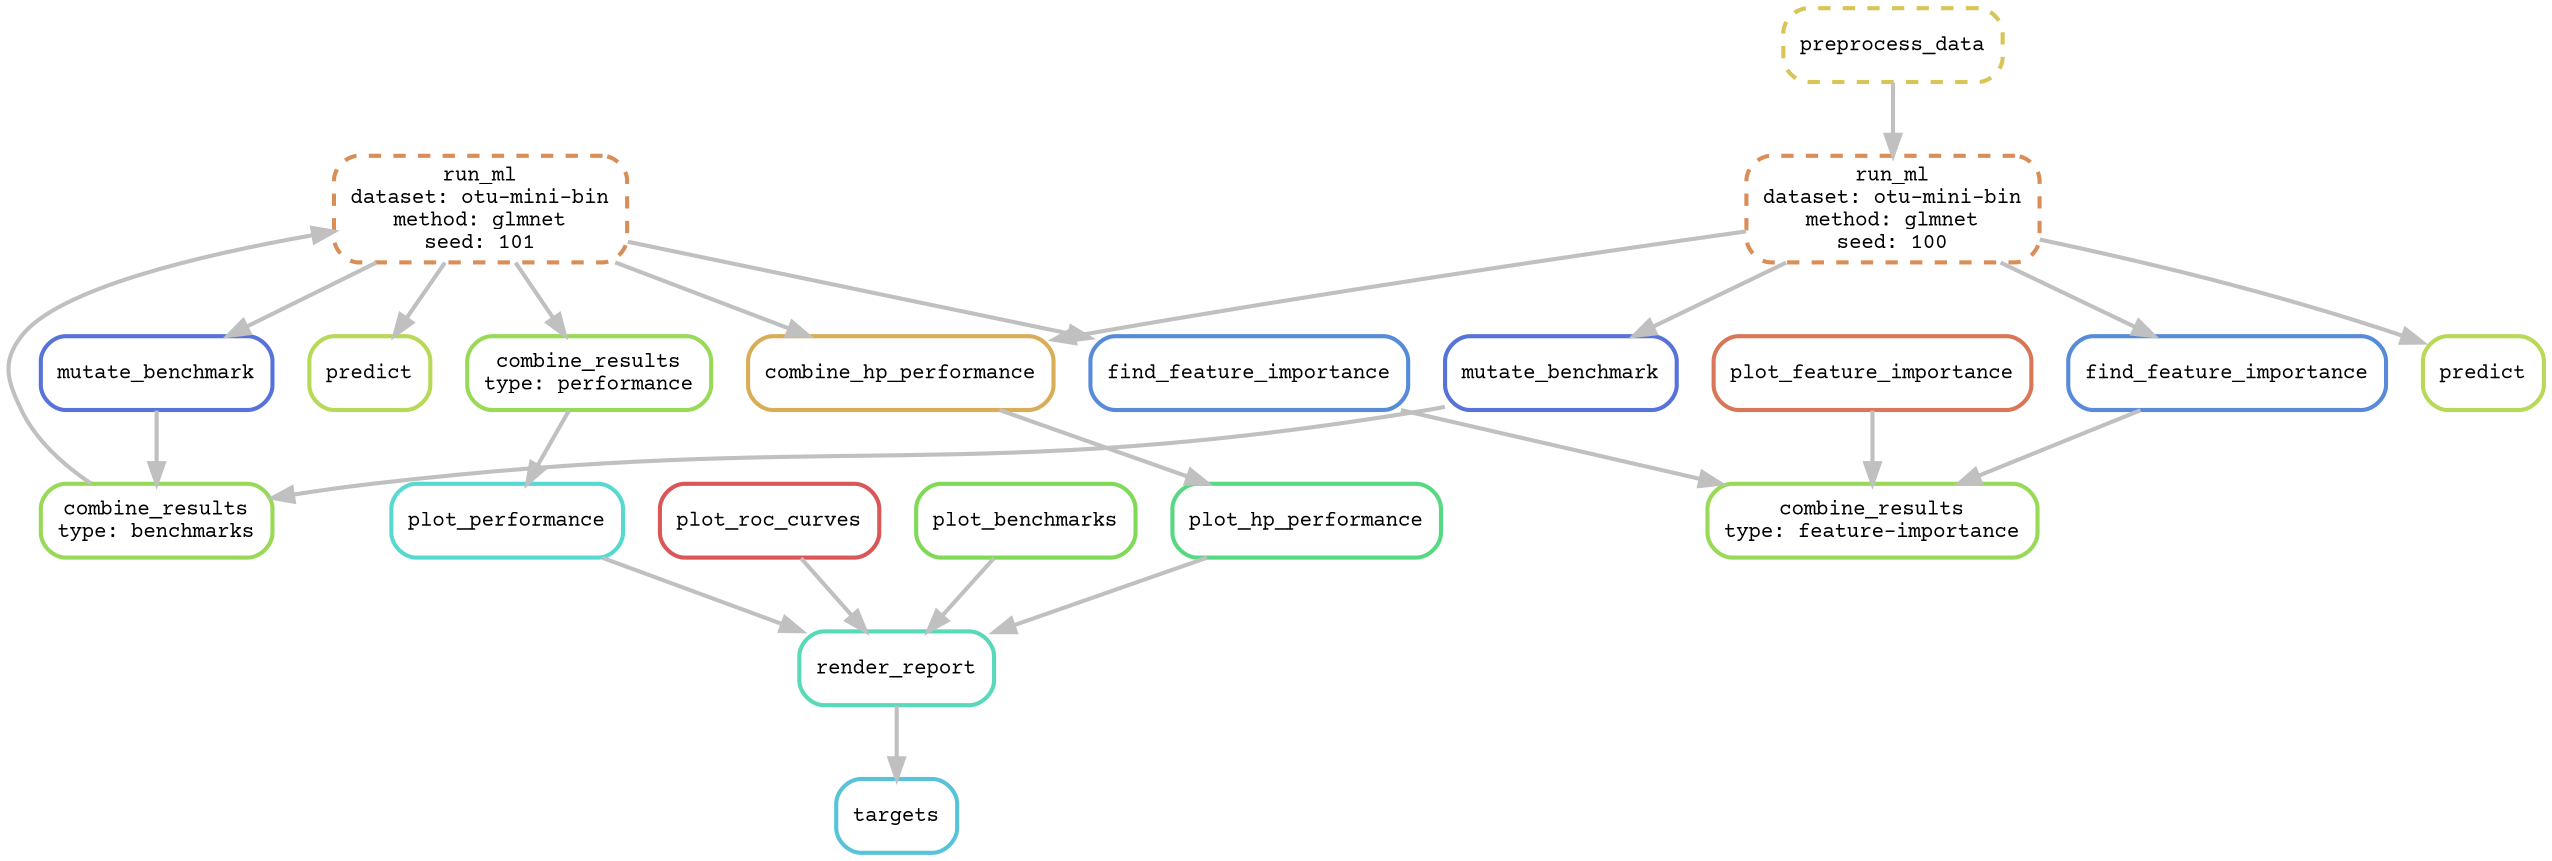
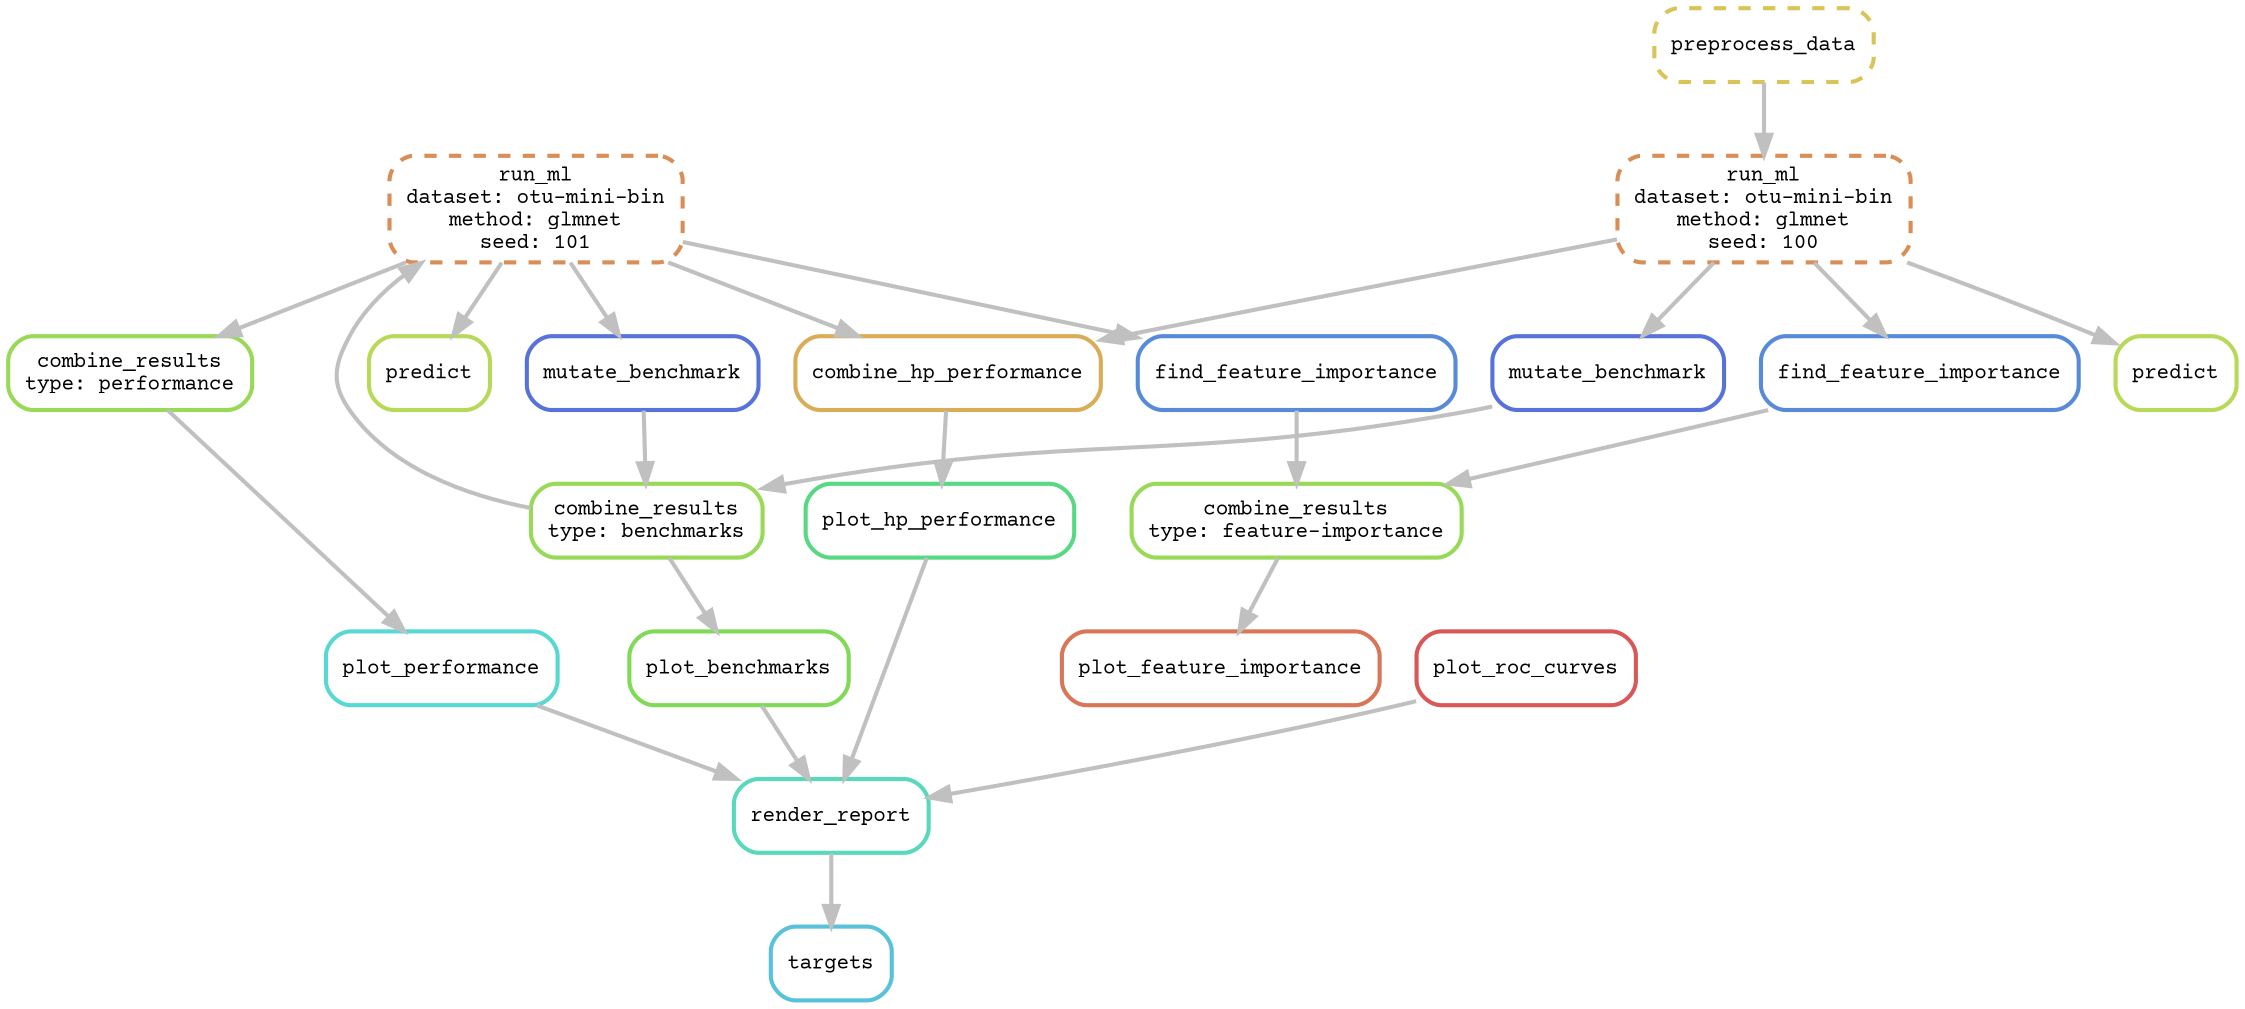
(1872, 437) -> (1263, 586)
none -> (687, 586)
